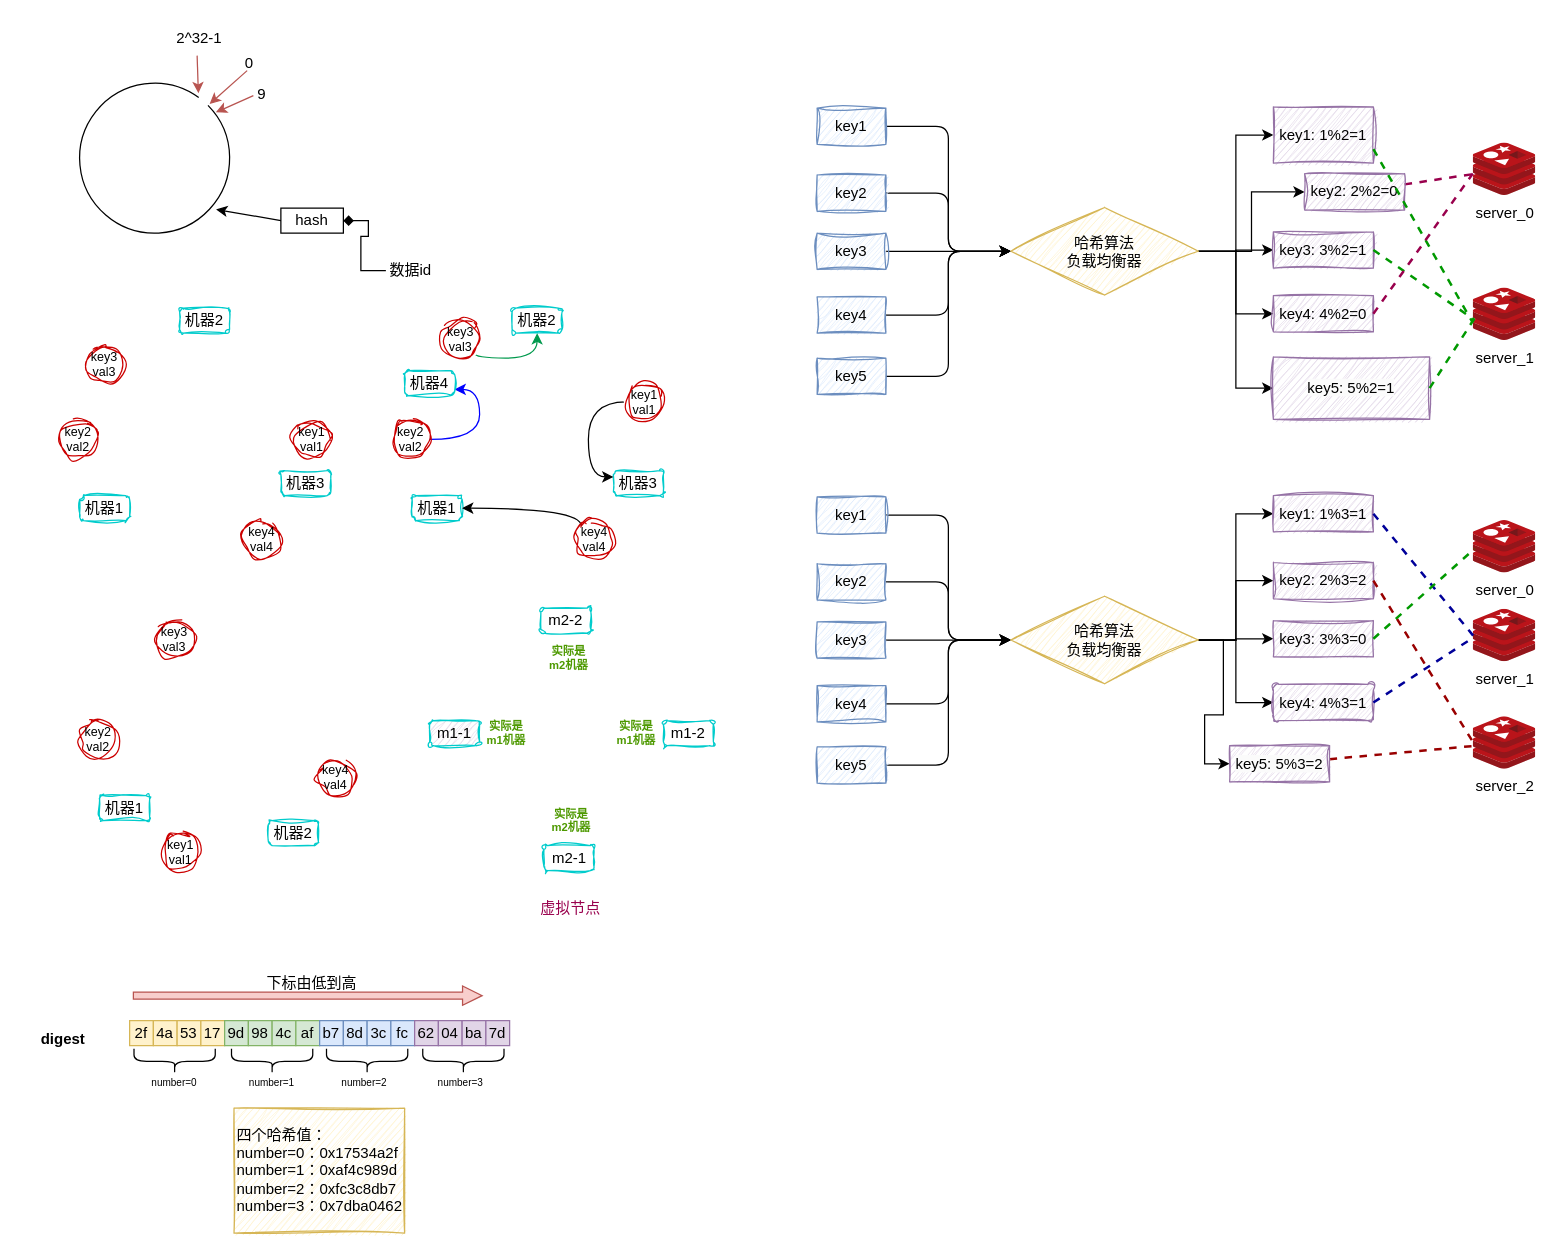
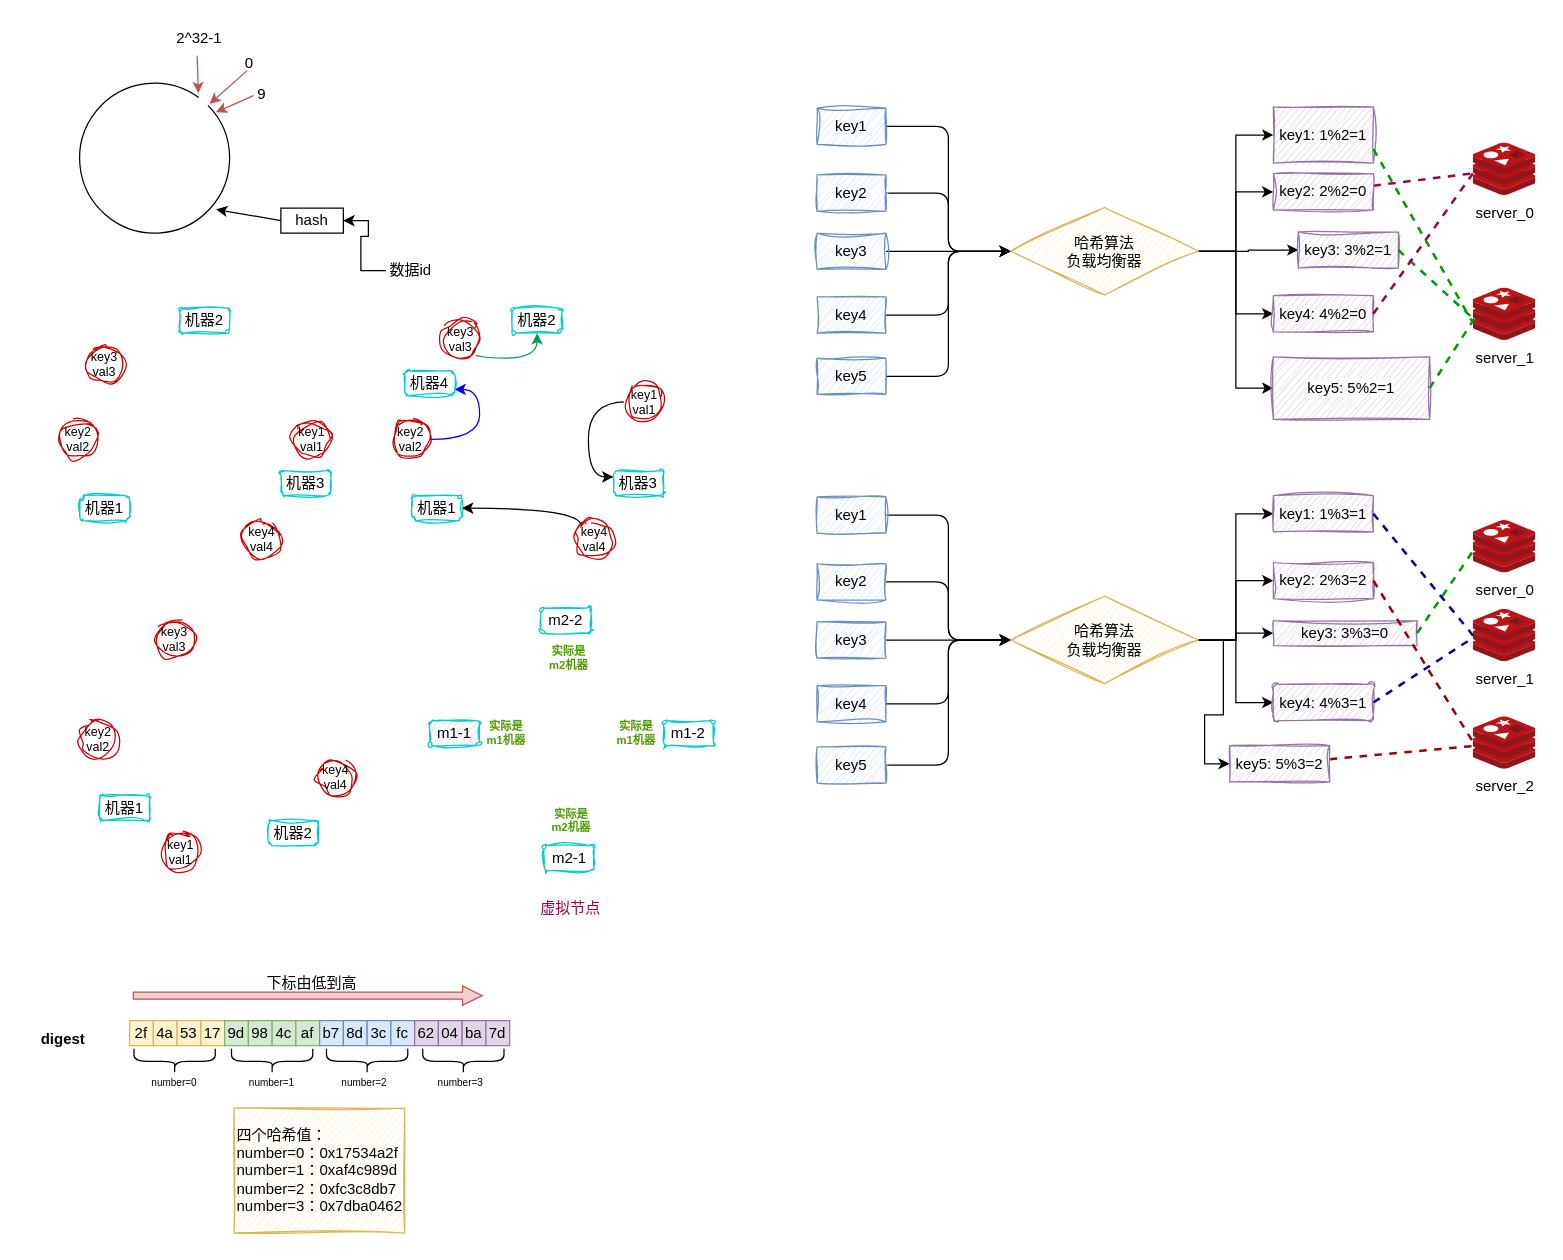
(1354, 192) -> (1323, 192)
(354, 221) -> (353, 221)
(1323, 250) -> (1348, 250)
(1323, 639) -> (1345, 633)
